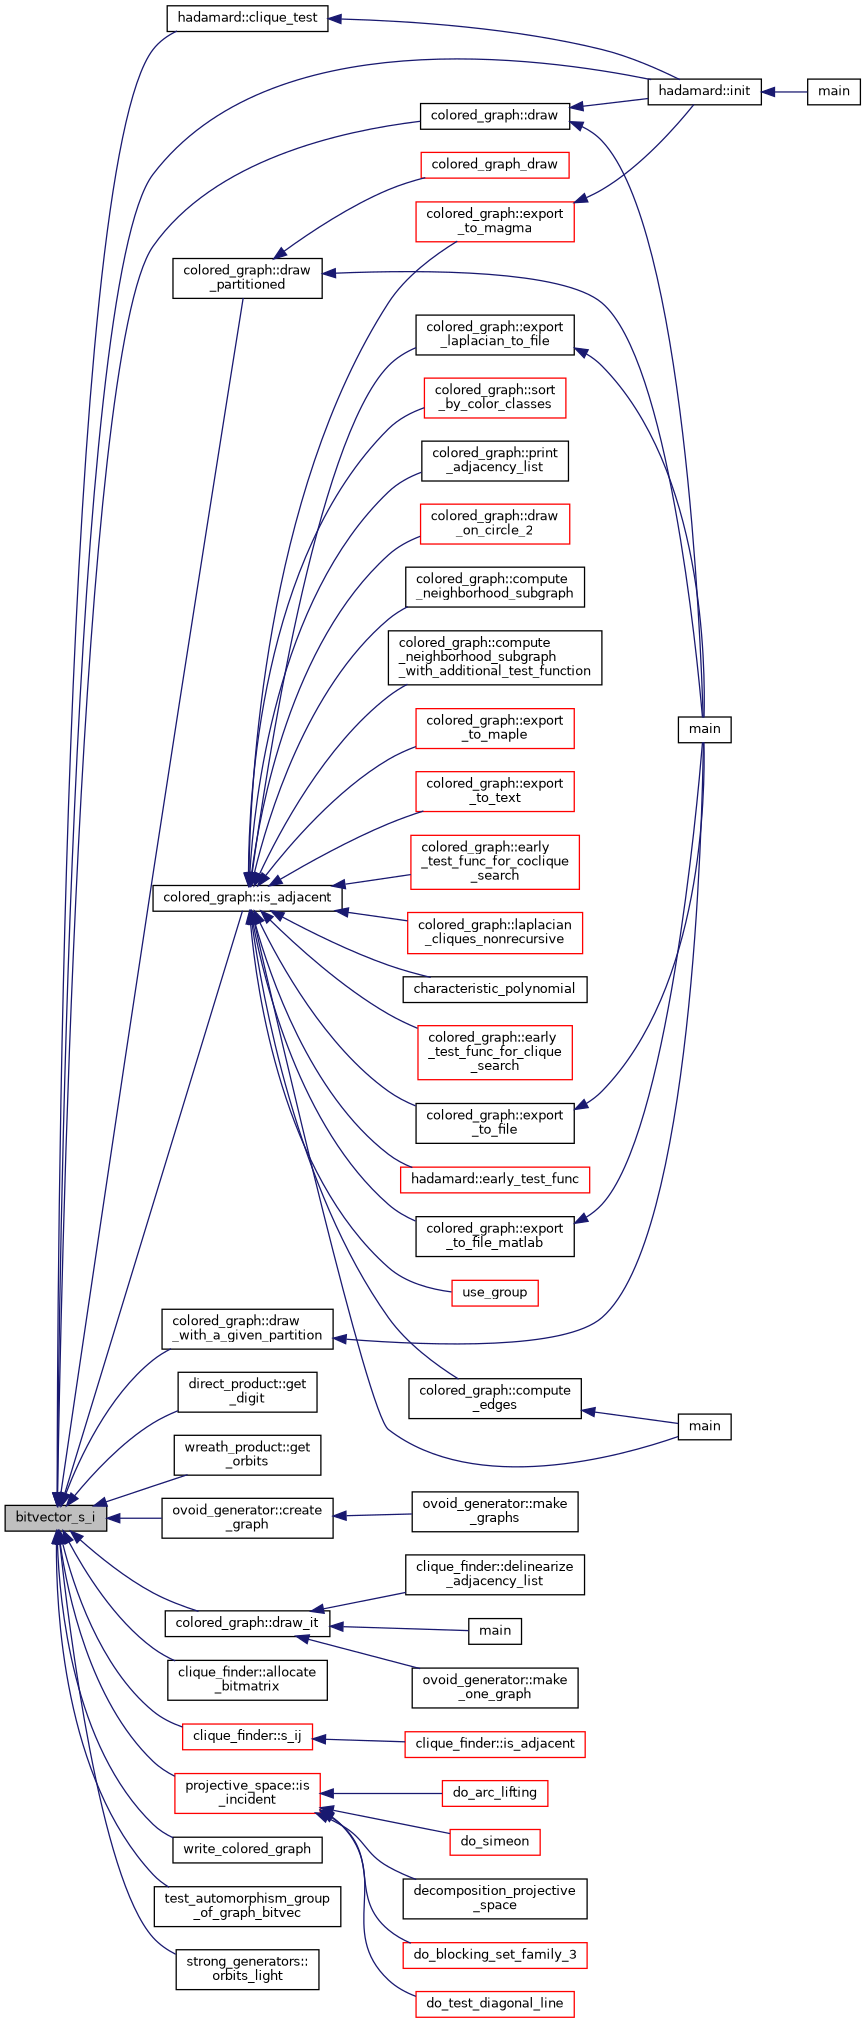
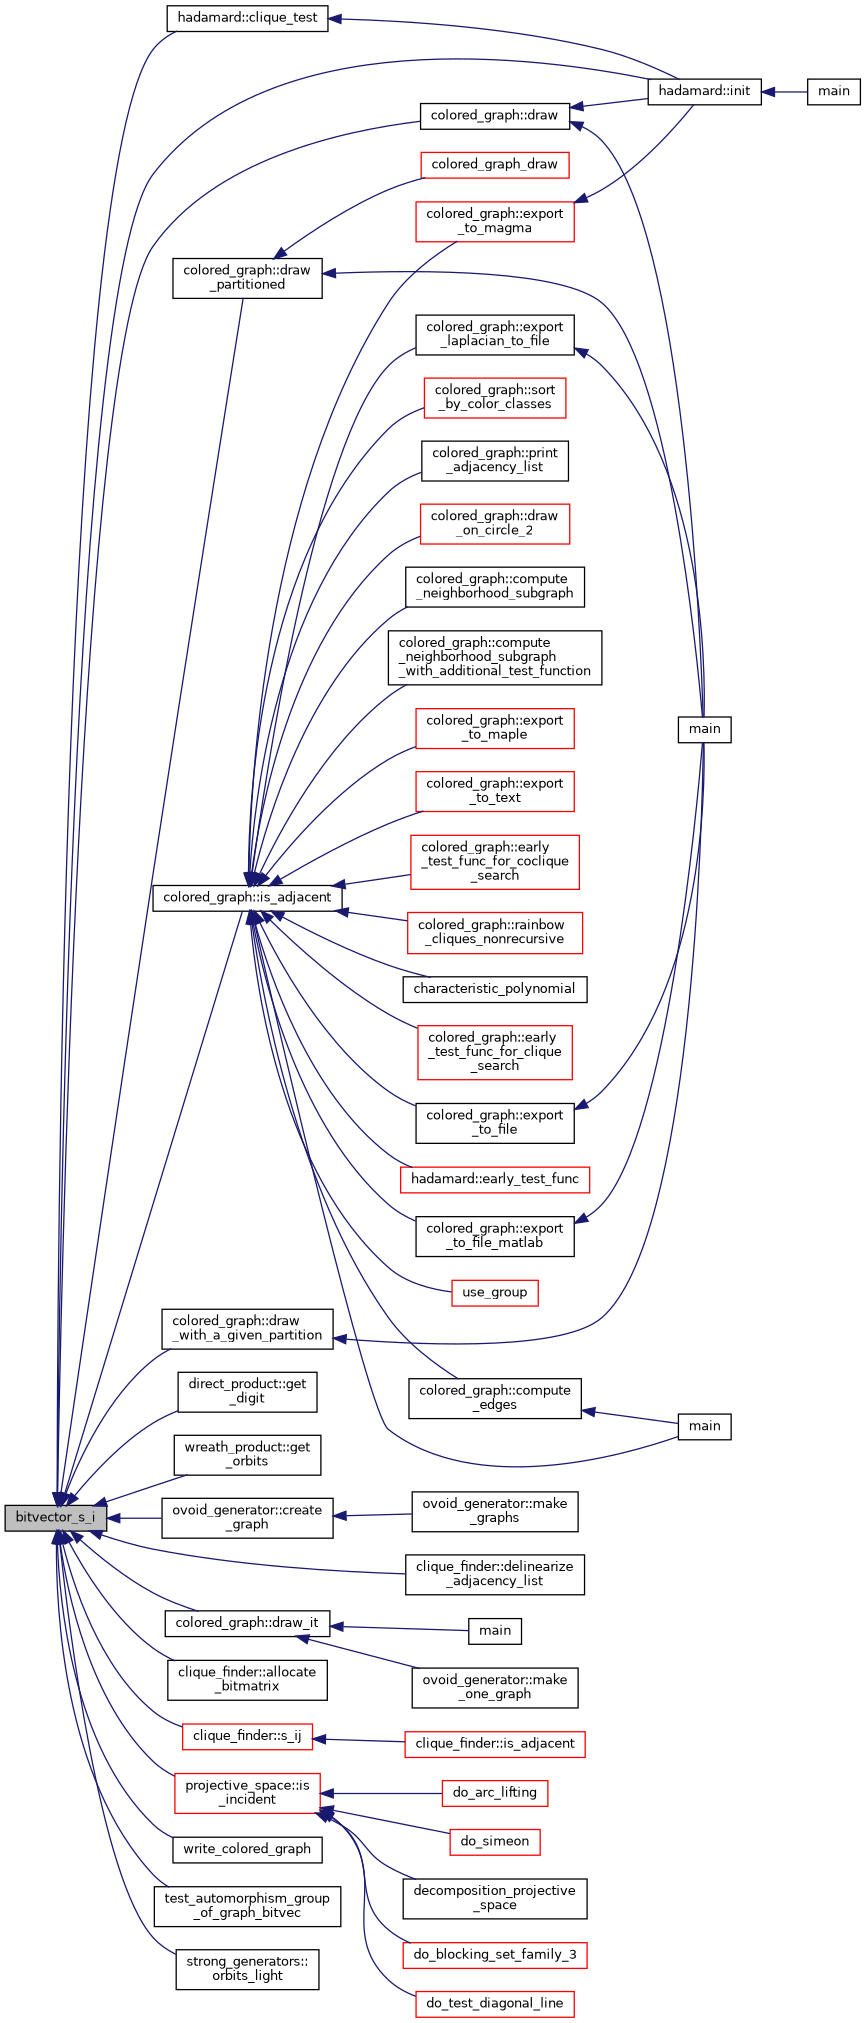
(495, 933) -> (495, 933)
(365, 1601) -> (252, 1564)
